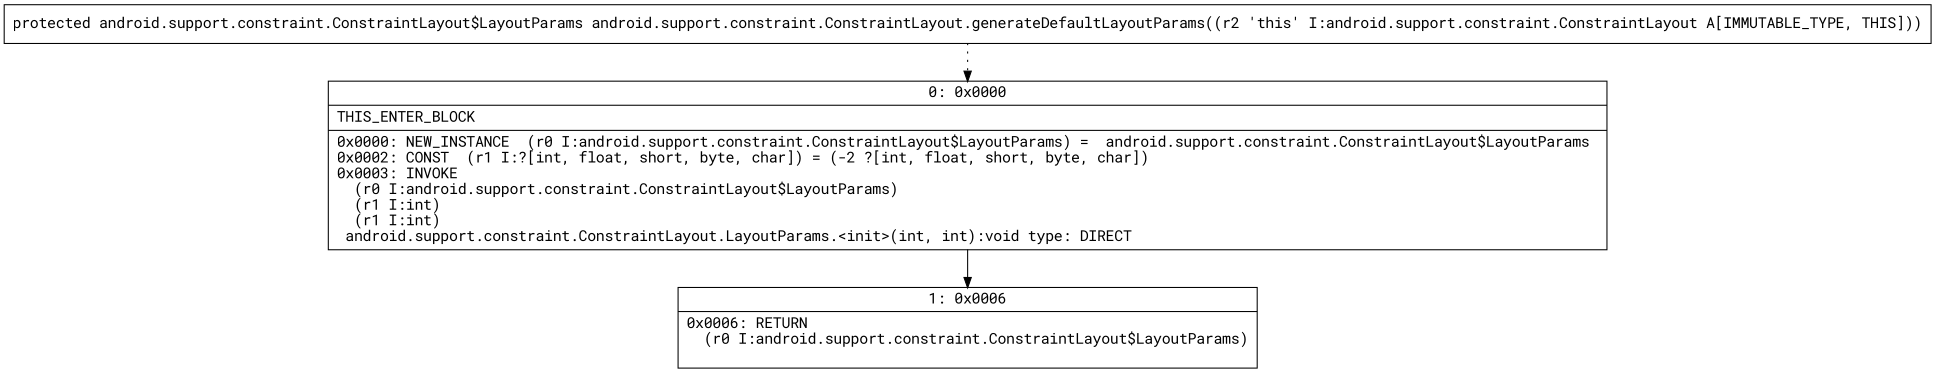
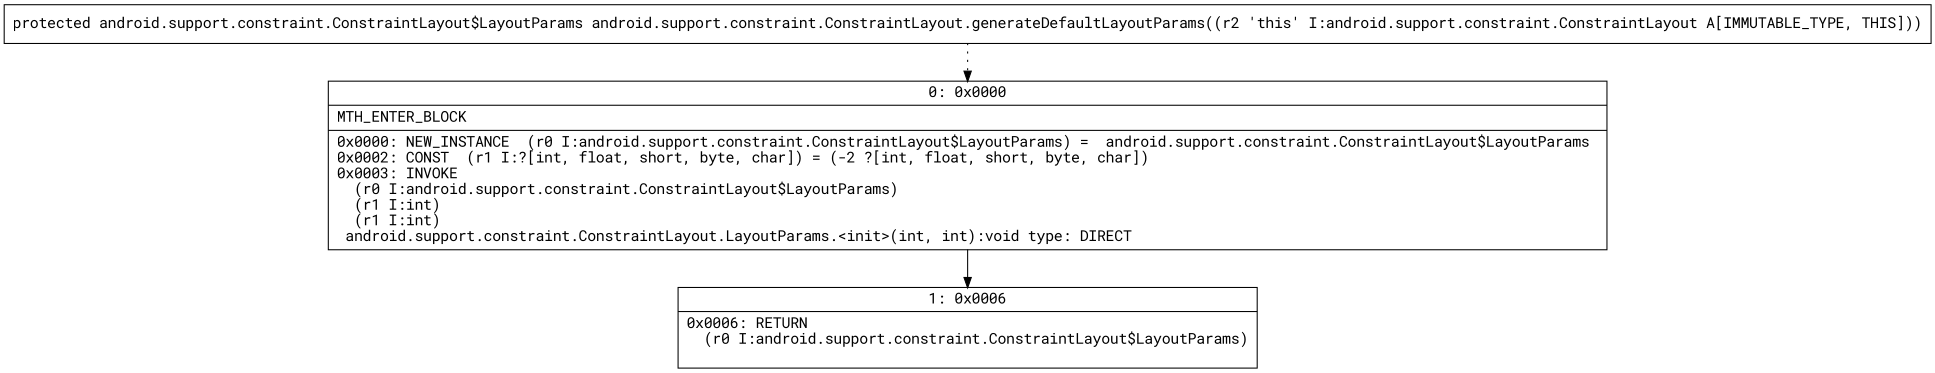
(406, 117) -> (402, 117)
